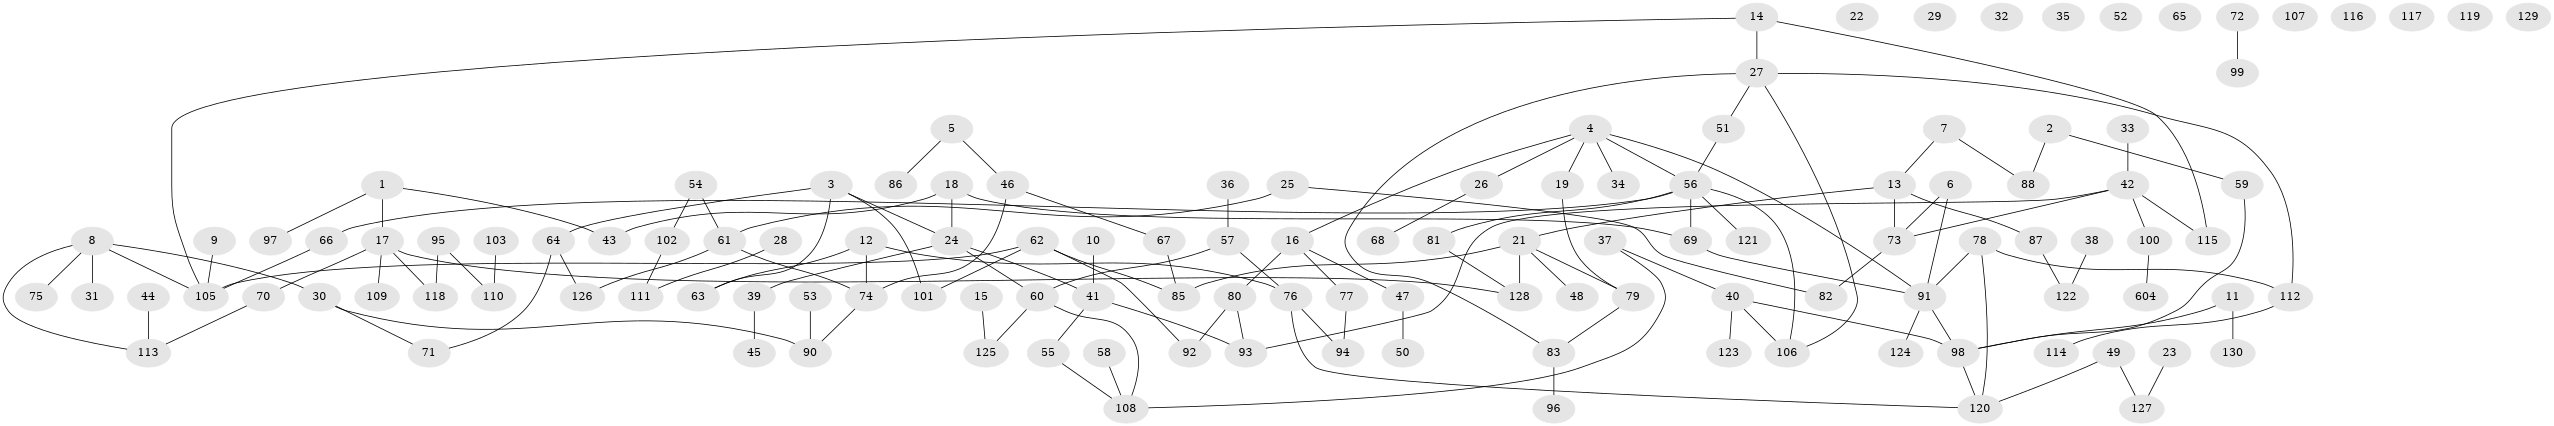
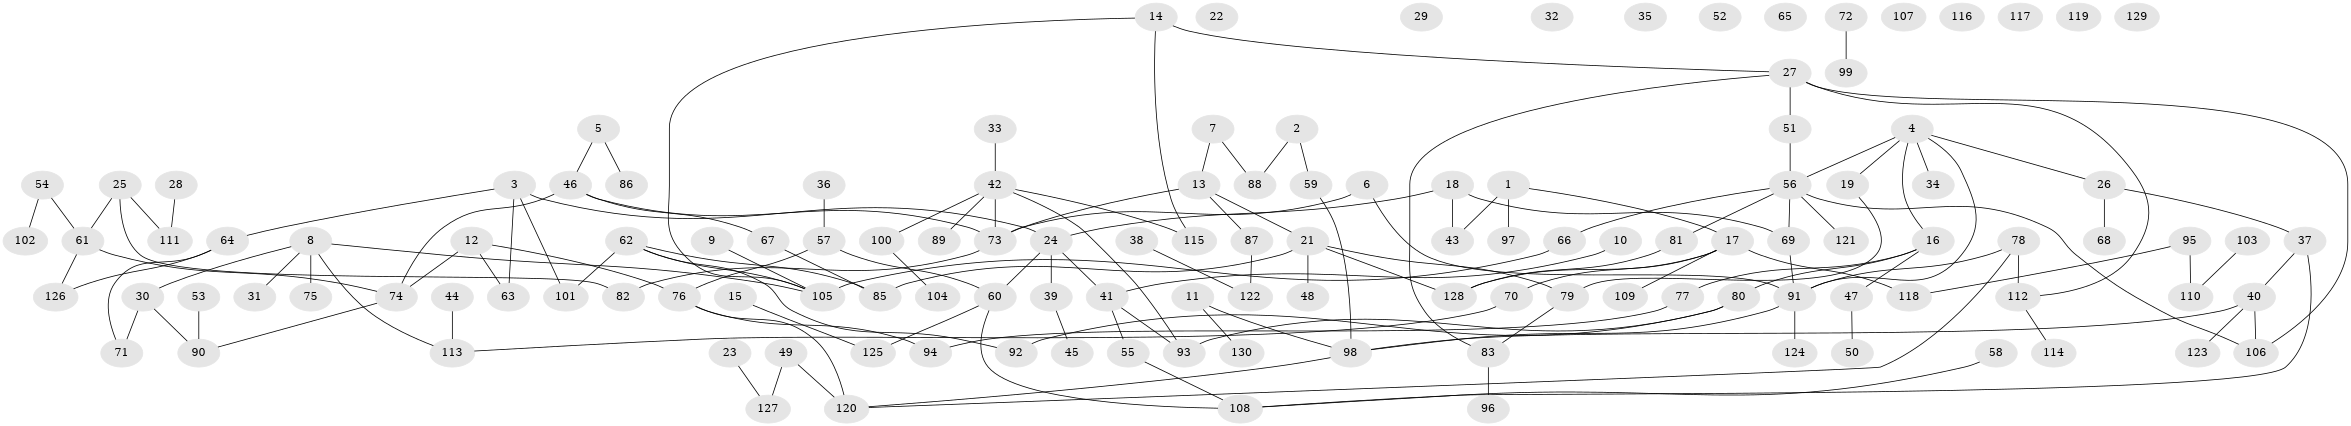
none -> (2208, 207)
none -> (783, 213)
none -> (939, 241)
(654, 269) -> (145, 213)
(2146, 297) -> (938, 297)
